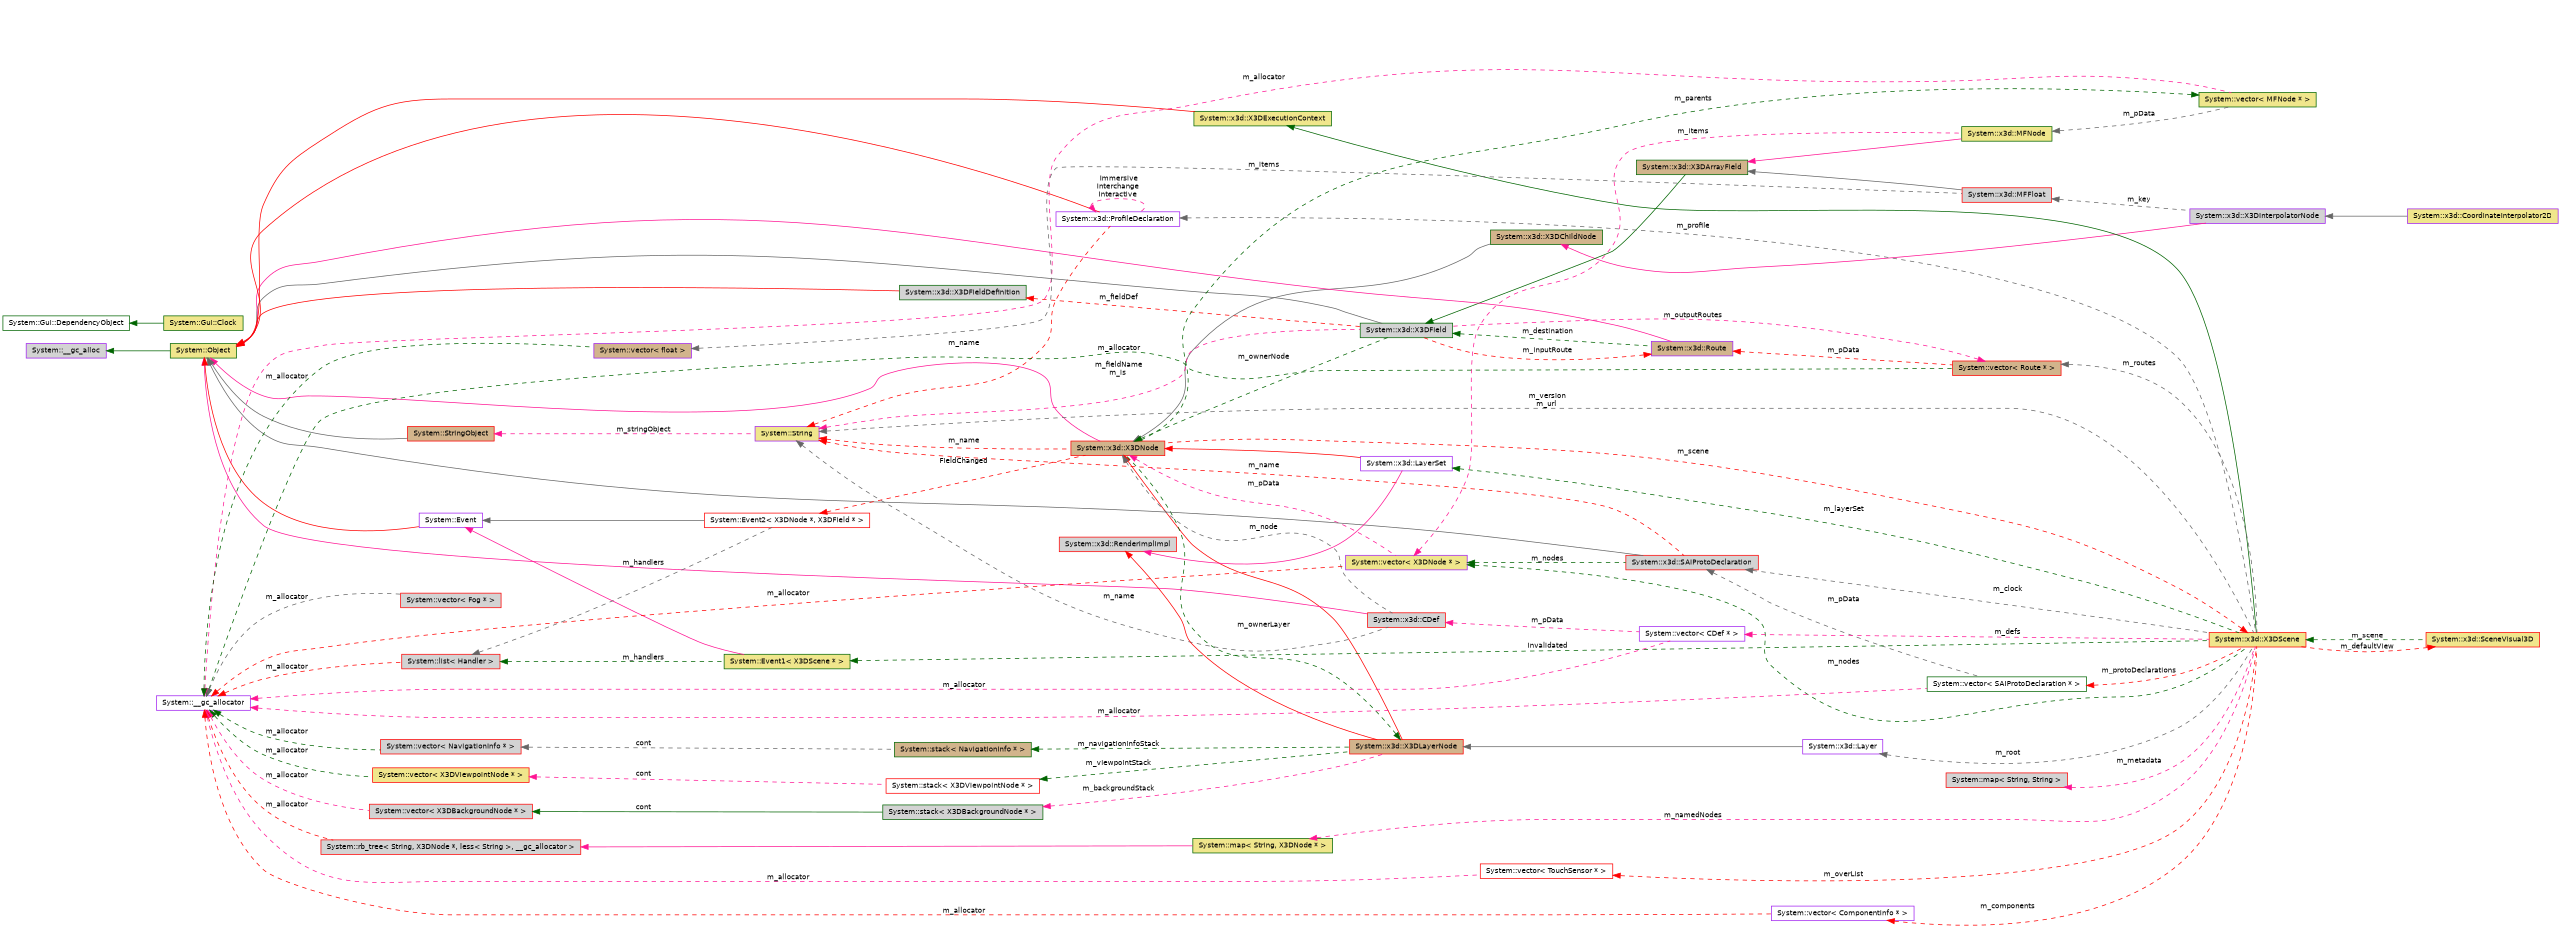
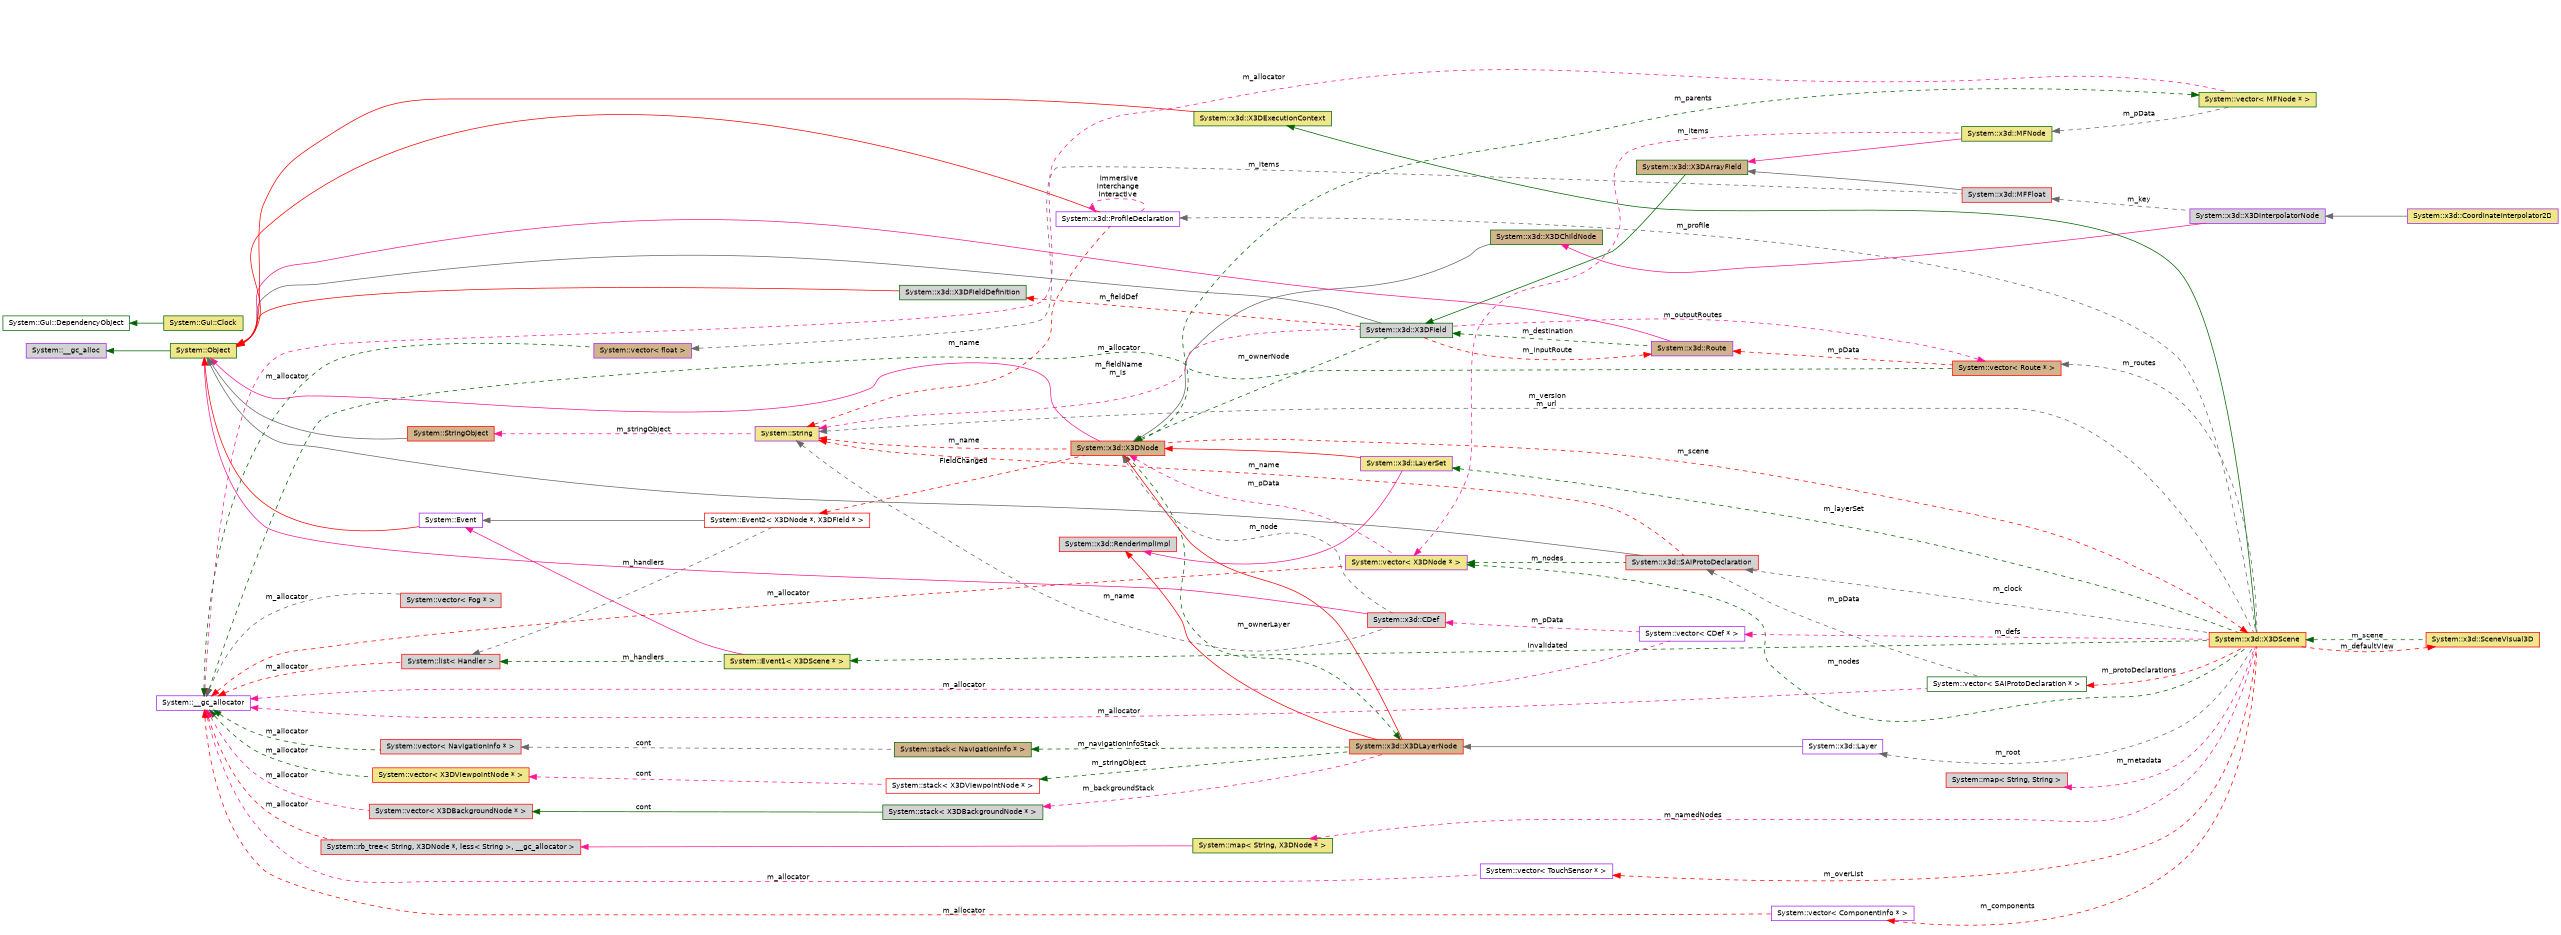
(1406, 464) -> (1406, 464)
(1118, 763) -> (1118, 763)
(1547, 871) -> (1547, 871)
